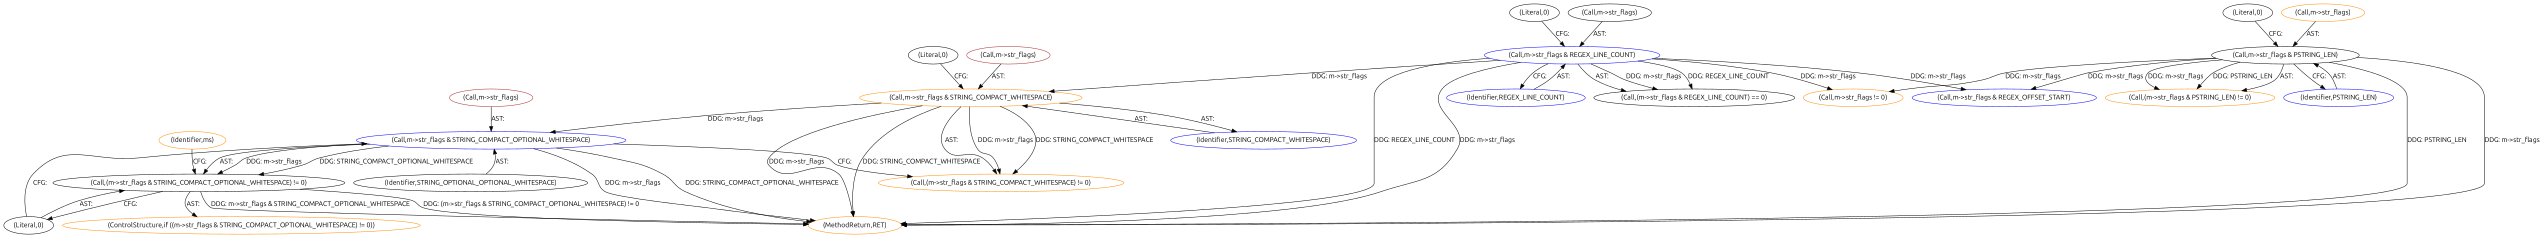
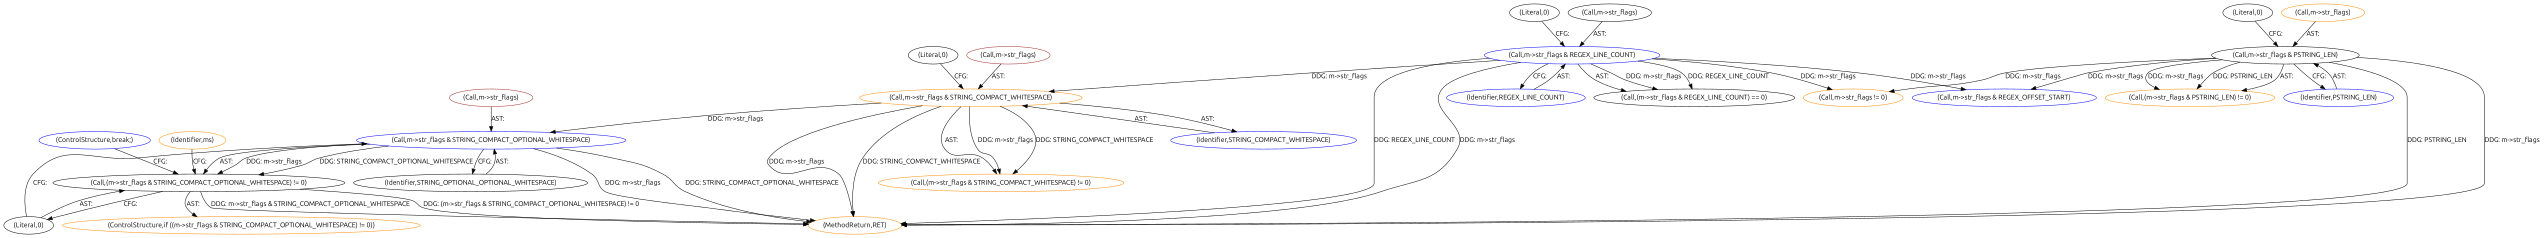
none -> (95, 140)
(762, 151) -> (478, 159)
